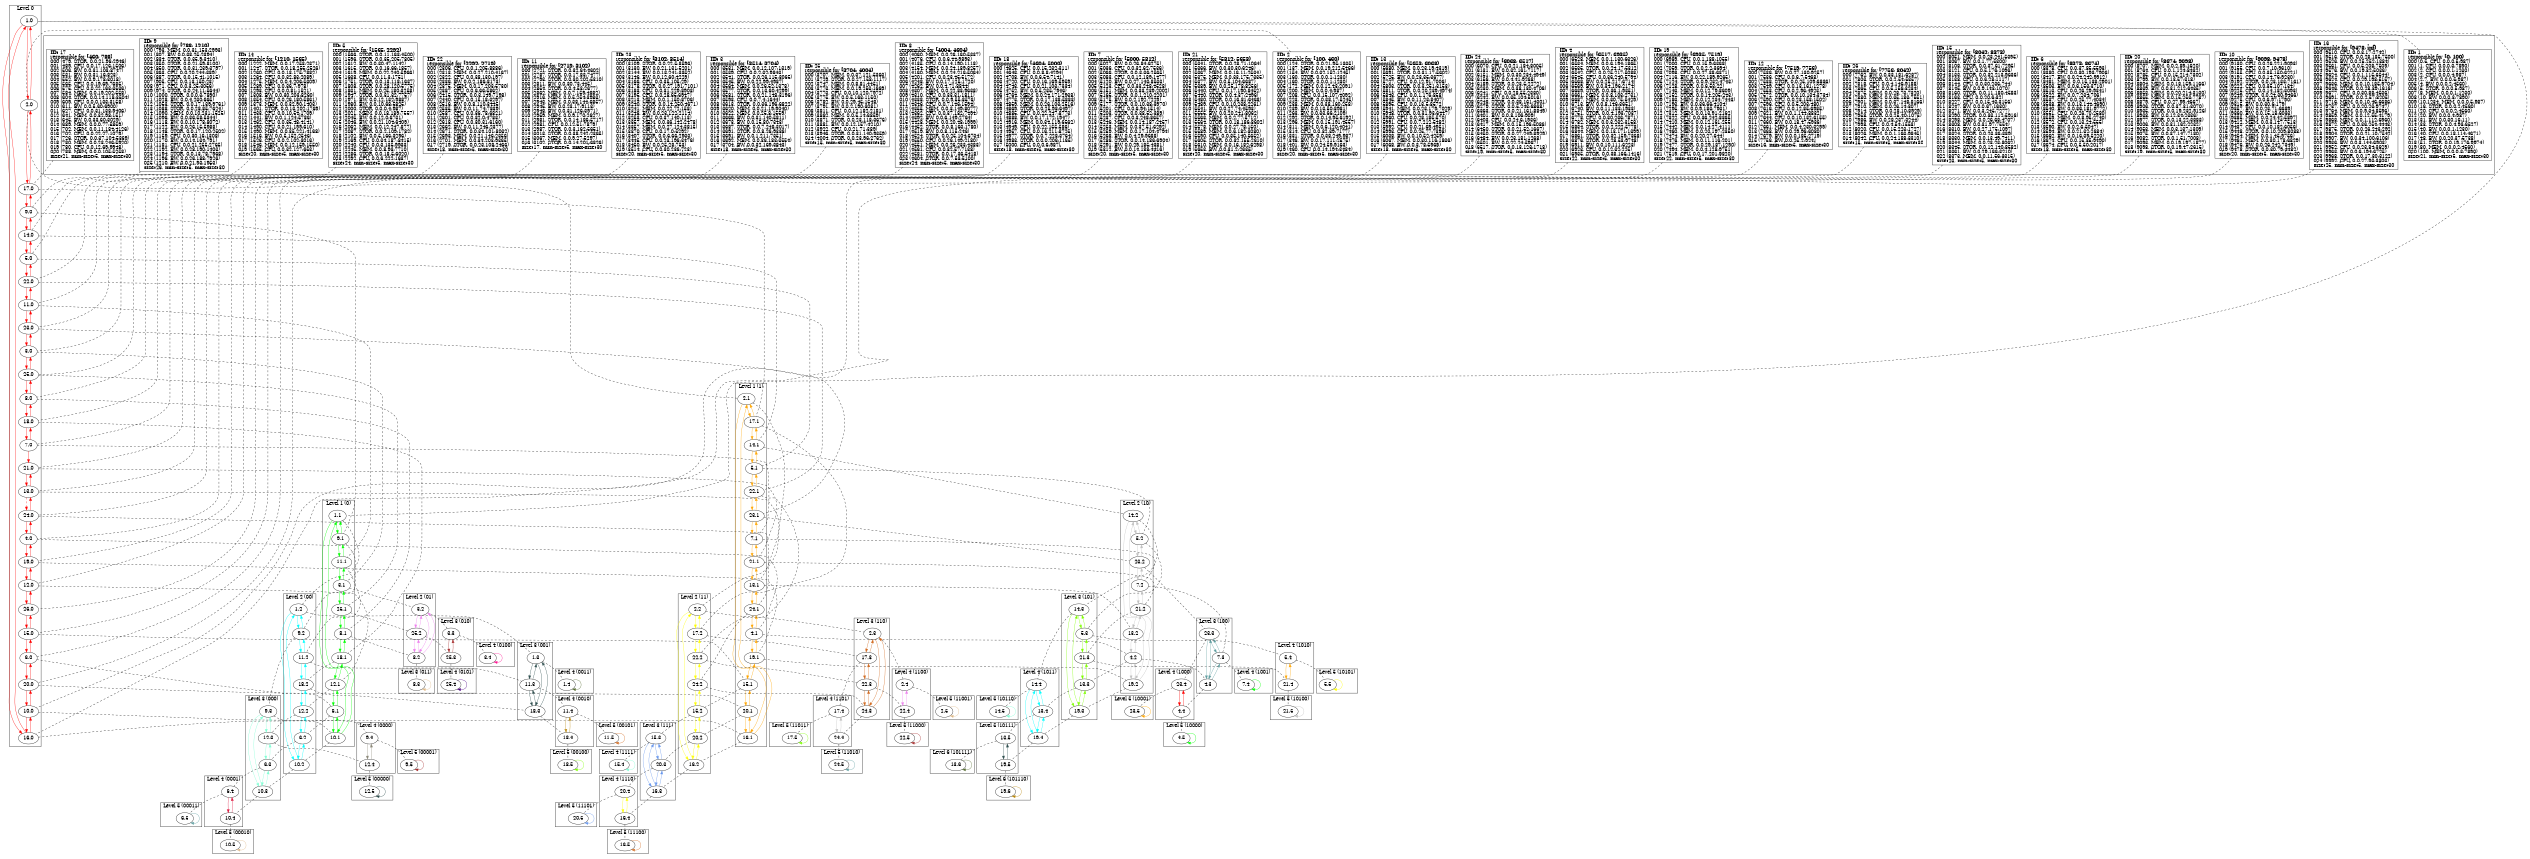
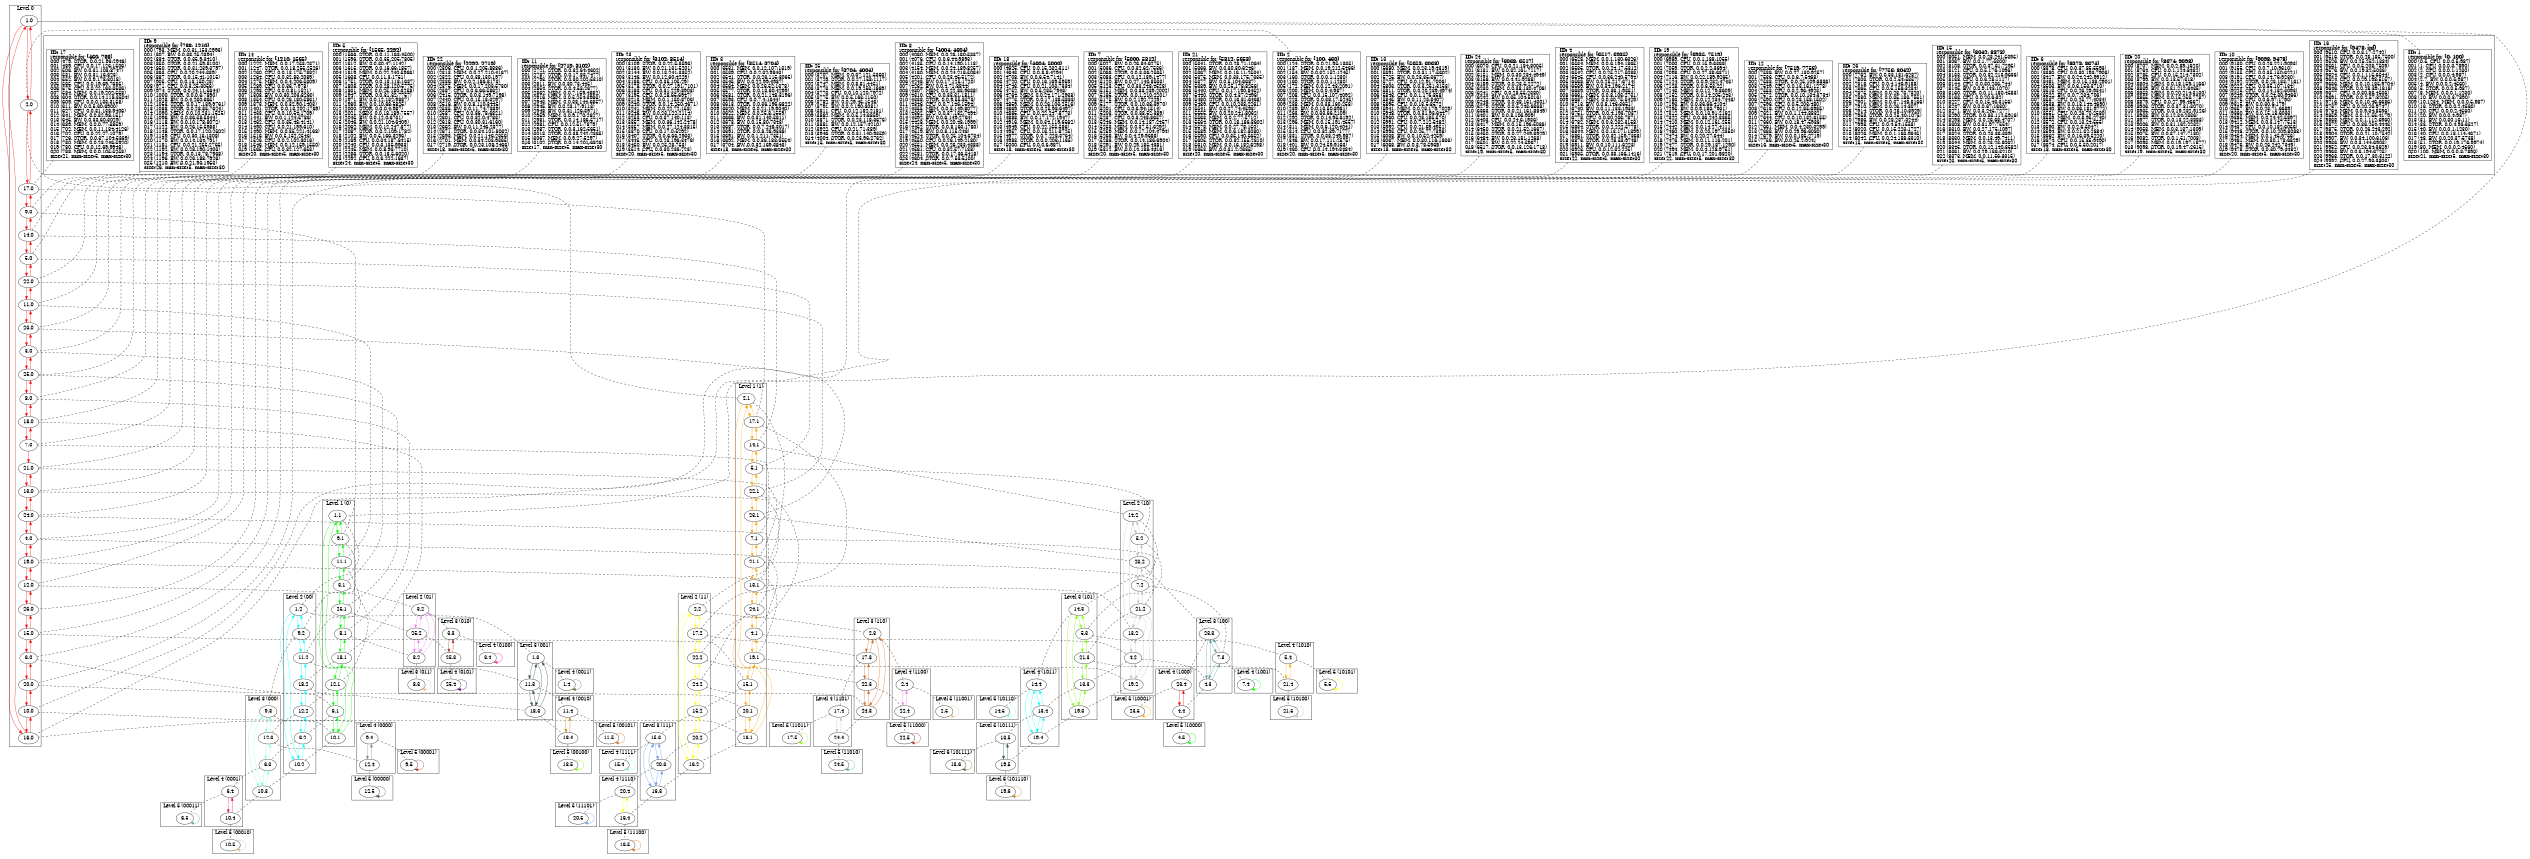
(26, 502) -> (26, 502)
